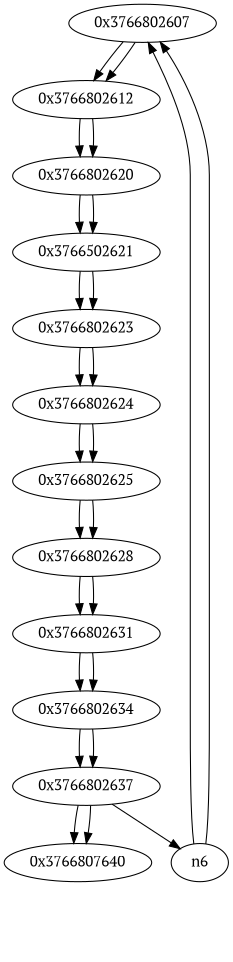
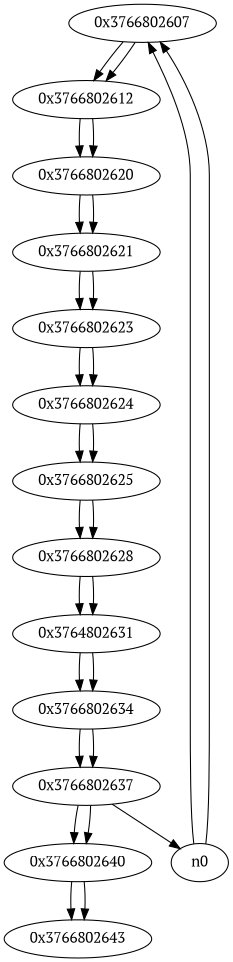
(86, 252) -> (86, 252)
(86, 634) -> (86, 634)
(78, 863) -> (78, 863)
(200, 863) -> (200, 863)
none -> (78, 939)
